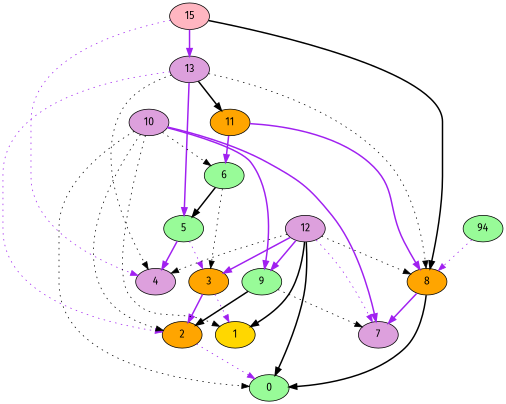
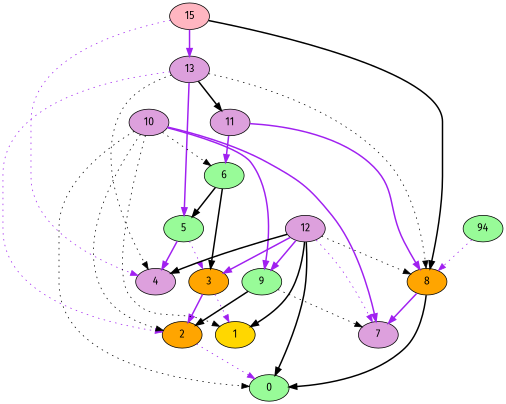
(230, 122) -> (230, 122)
(217, 225) -> (217, 225)
(232, 251) -> (232, 251)
